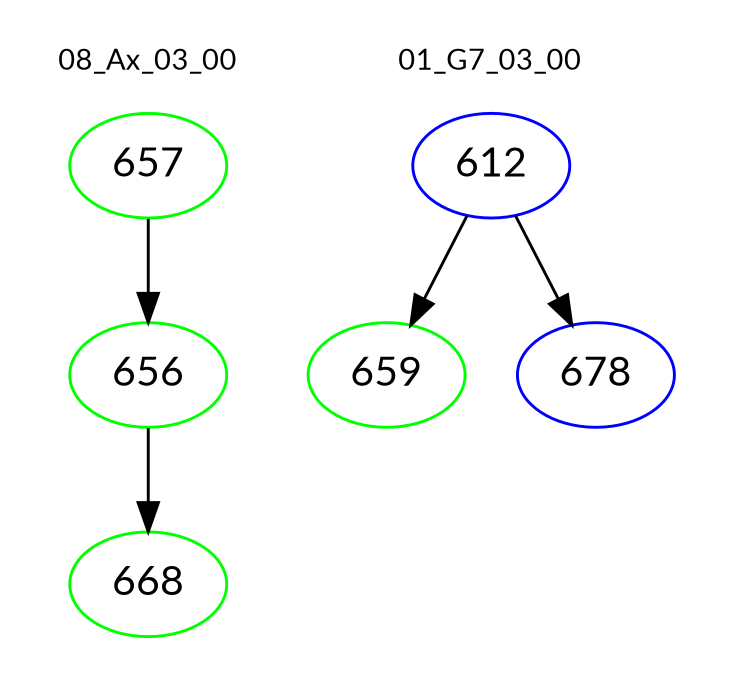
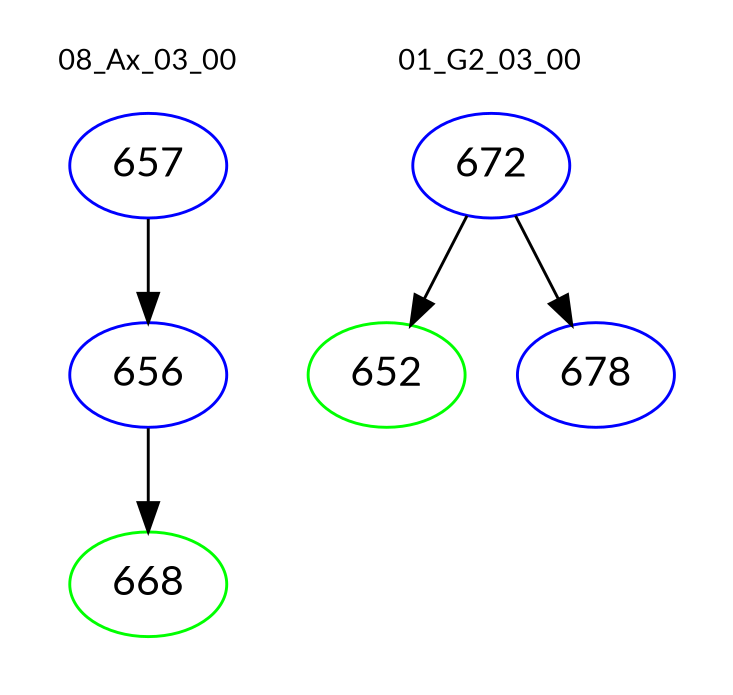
(491, 62) -> (491, 62)
(148, 166) -> (148, 166)
(491, 166) -> (491, 166)
(148, 375) -> (148, 375)
(387, 375) -> (387, 375)
